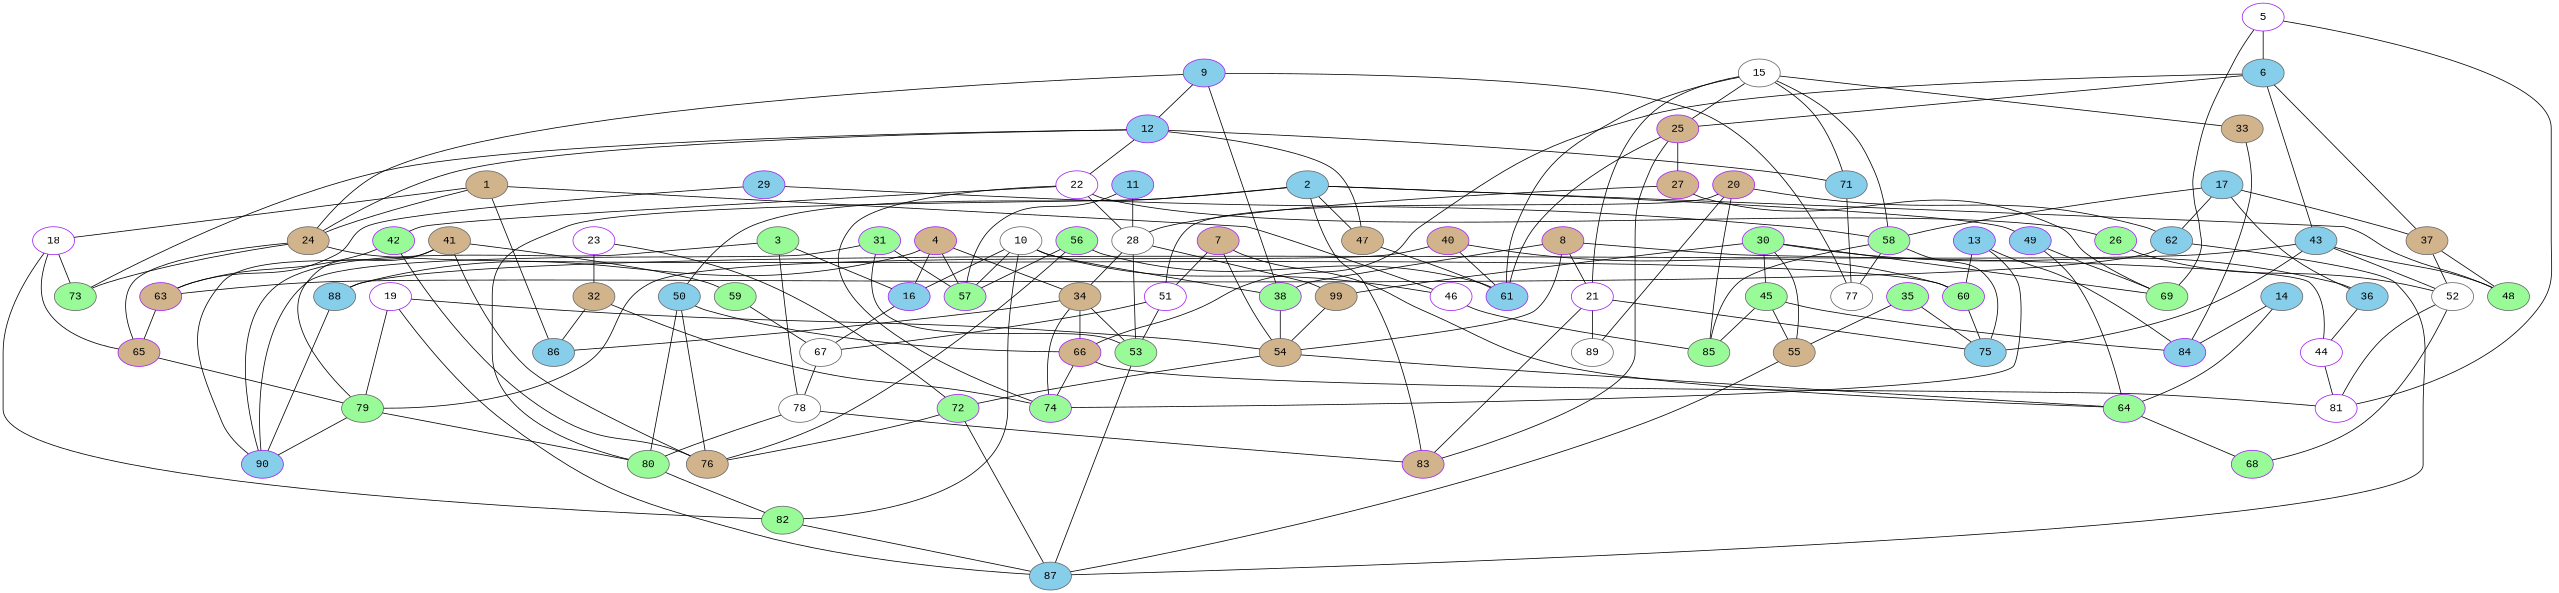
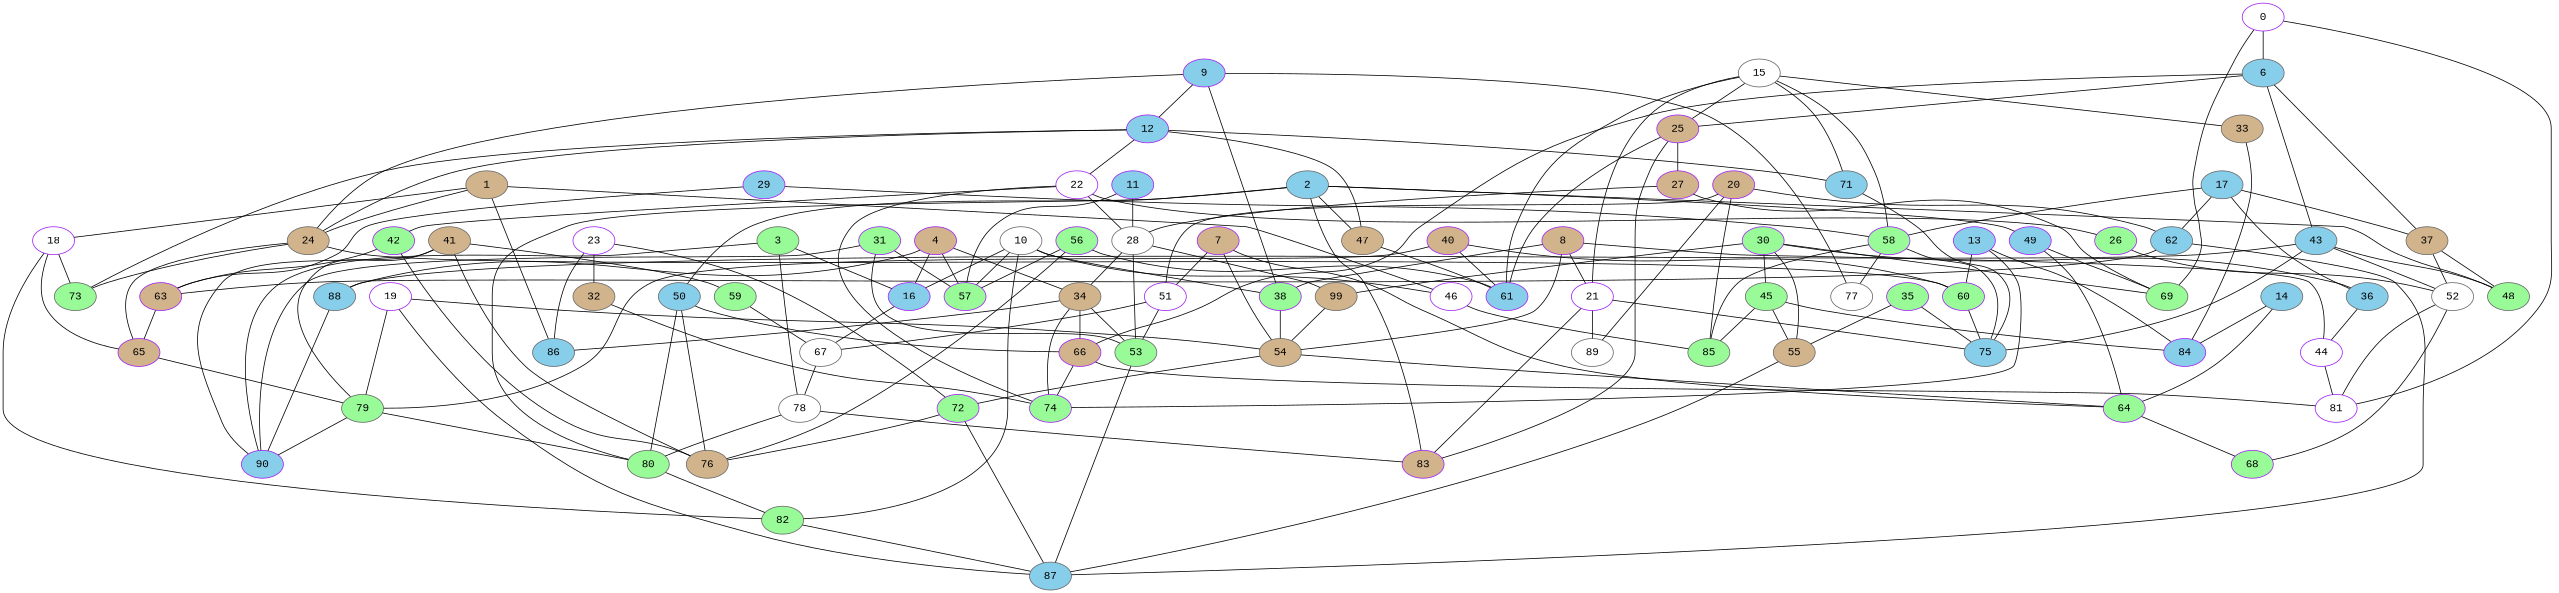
(2263, 17) -> (2263, 17)
(1849, 241) -> (1942, 251)
(574, 325) -> (562, 293)
